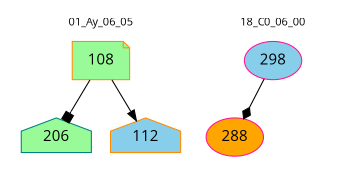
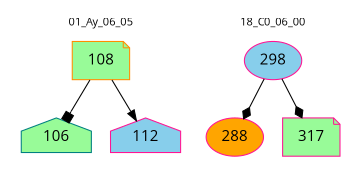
(56, 137) -> (56, 137)
(146, 137) -> (146, 137)
none -> (311, 137)
